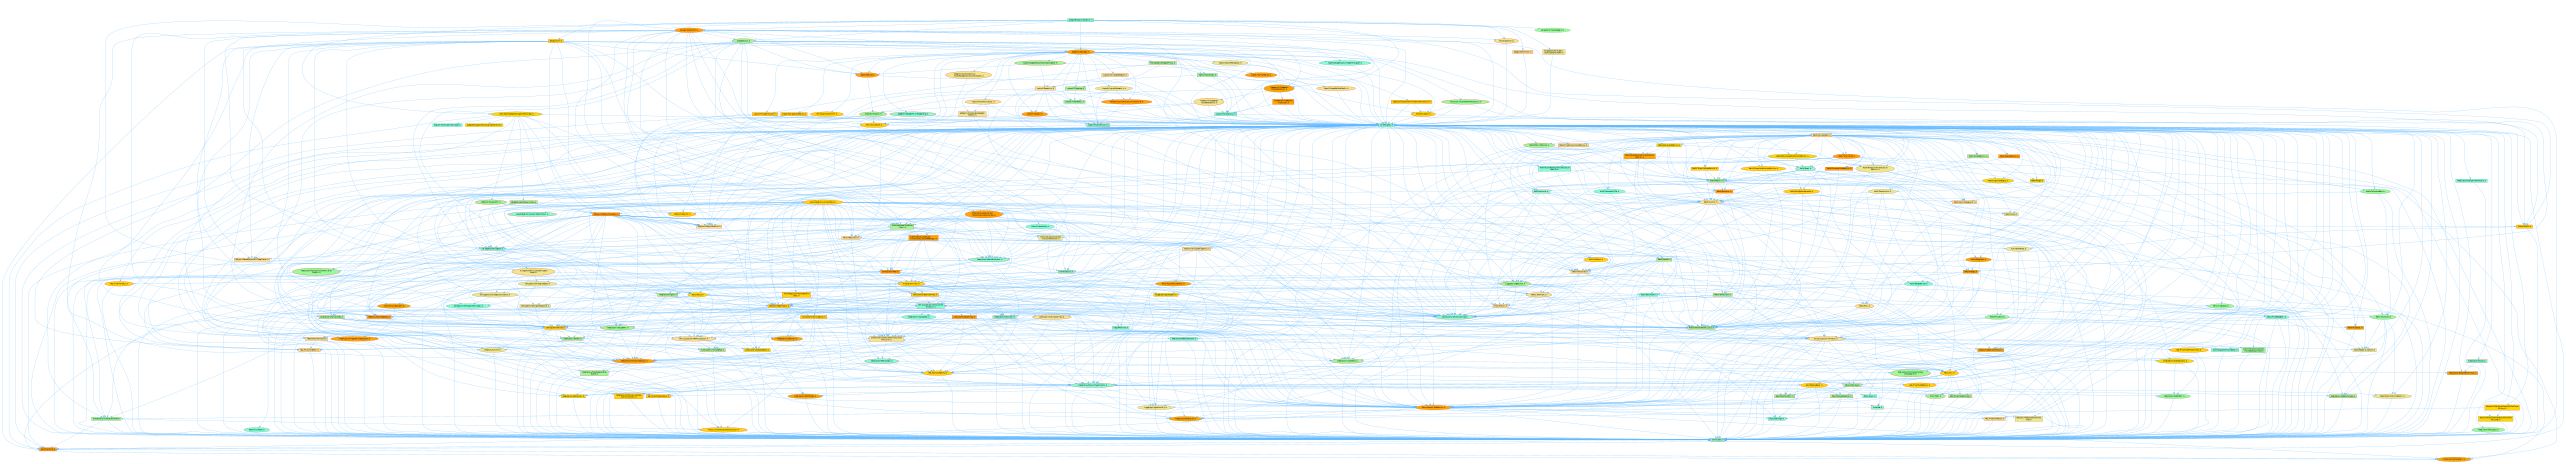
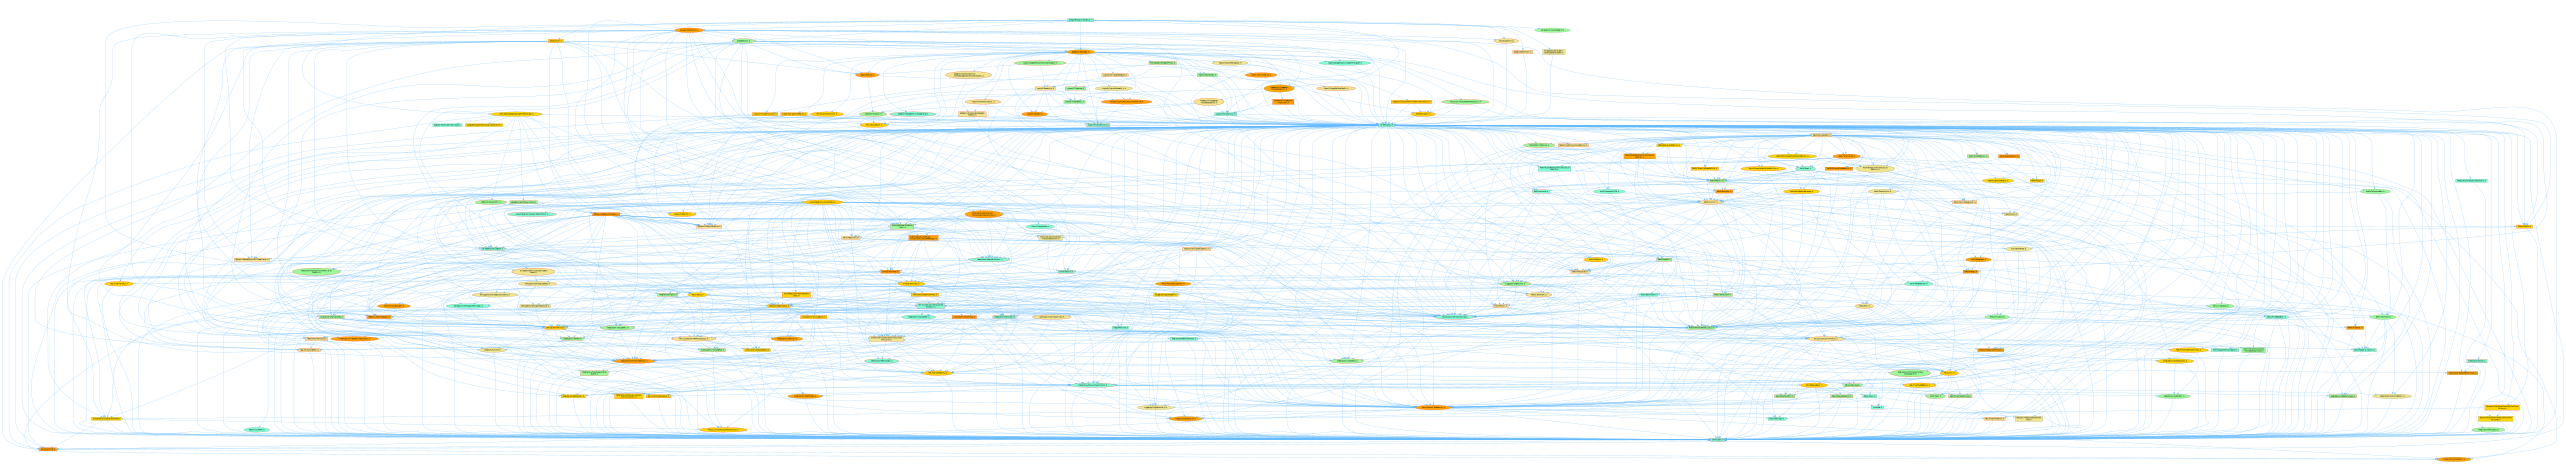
(2365, 350) -> (2365, 350)
(106, 419) -> (106, 419)
